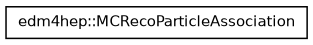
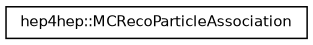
(157, 23) -> (157, 23)
